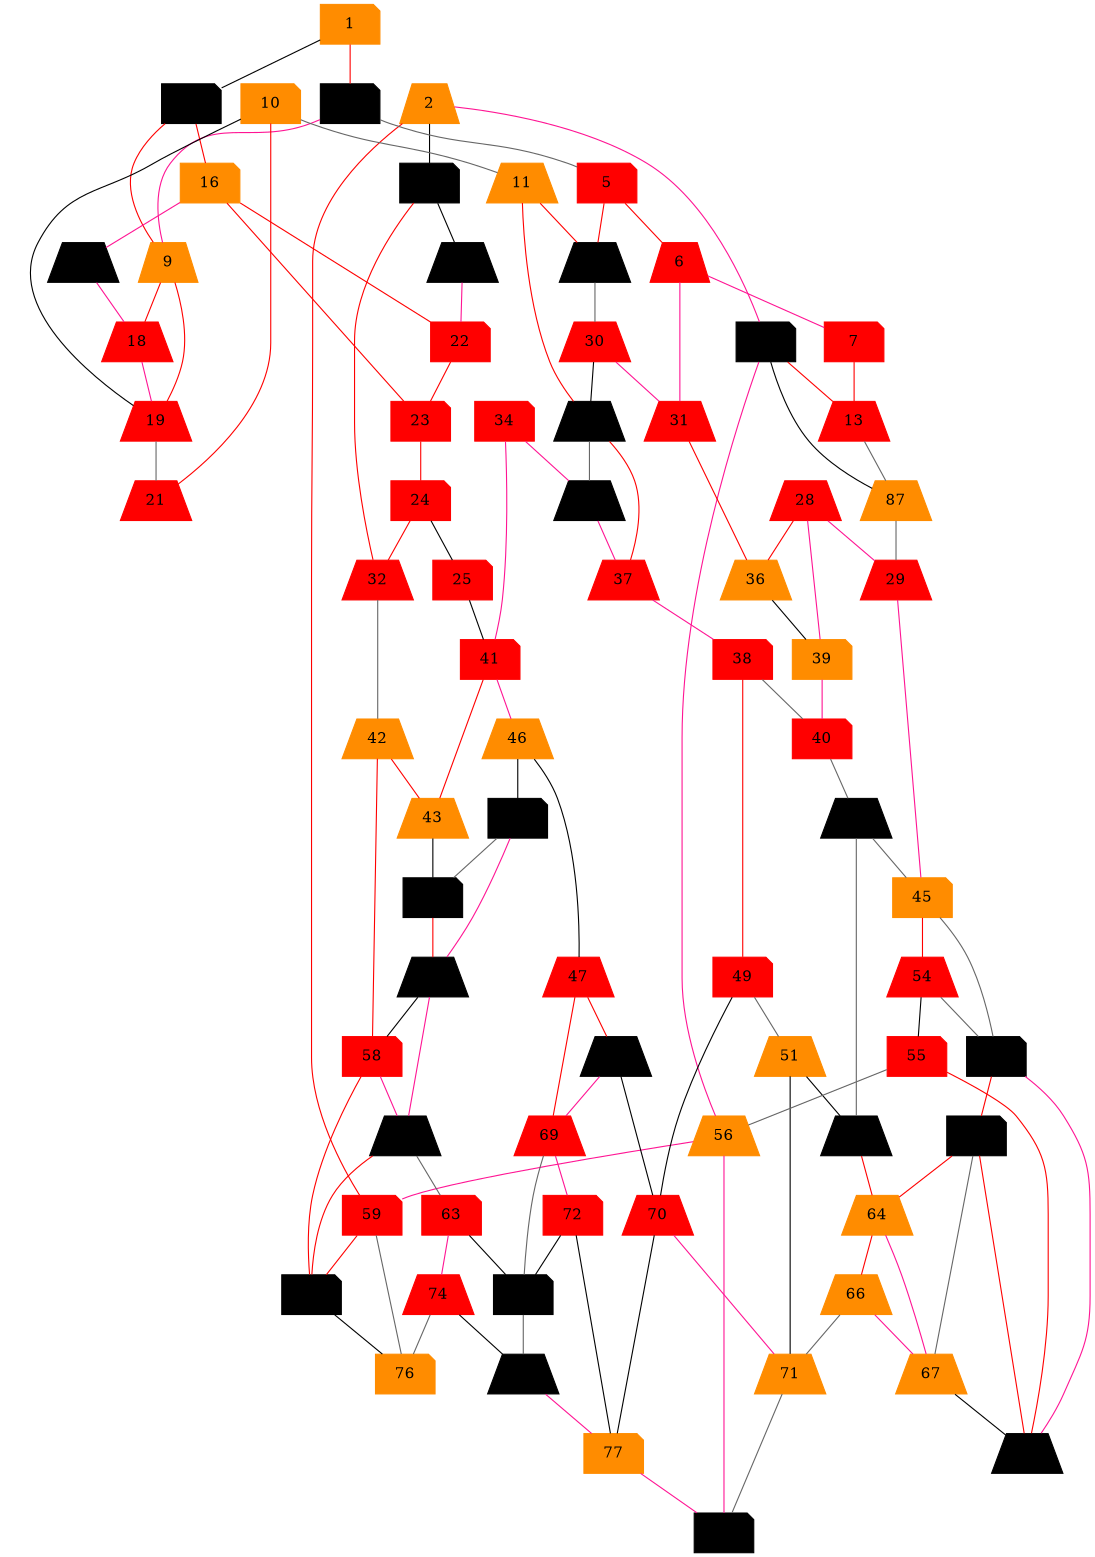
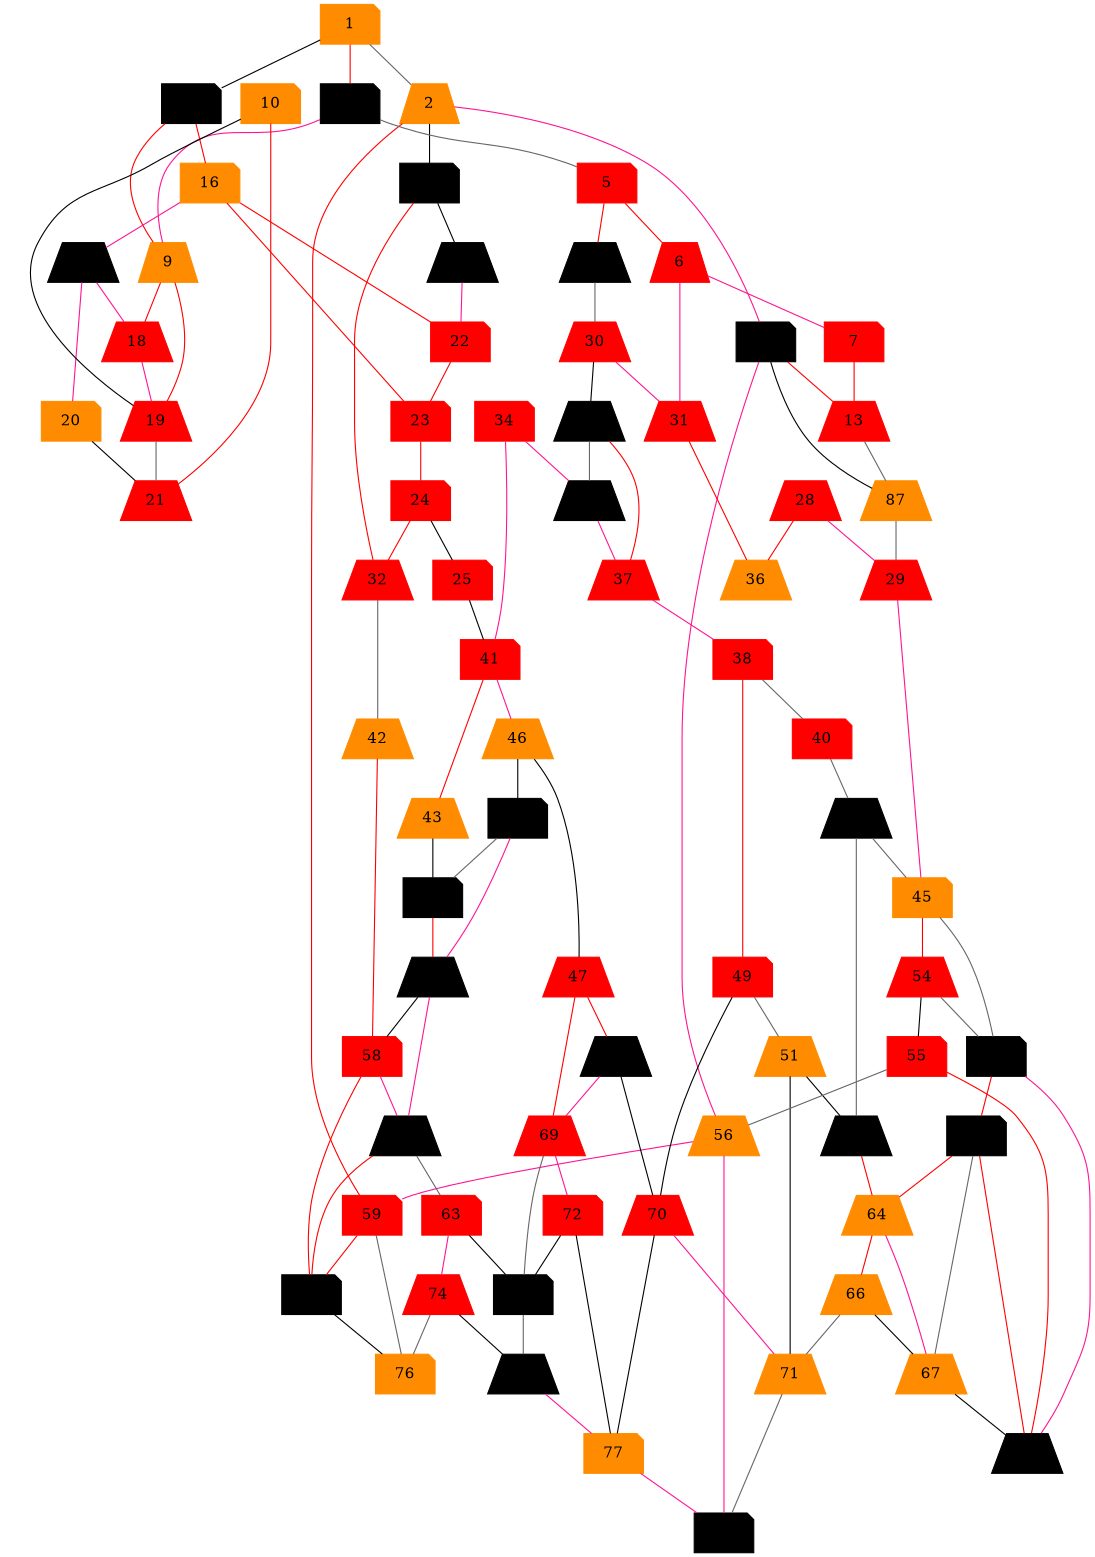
none -> (390, 65)
(522, 183) -> none
none -> (71, 421)
(822, 659) -> none
(405, 779) -> none
(894, 1334) -> (894, 1334)
